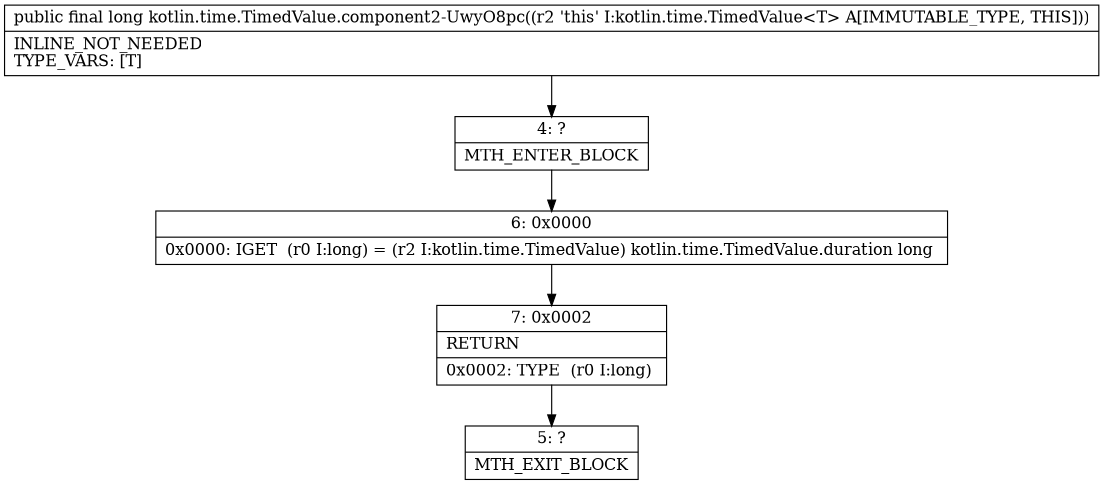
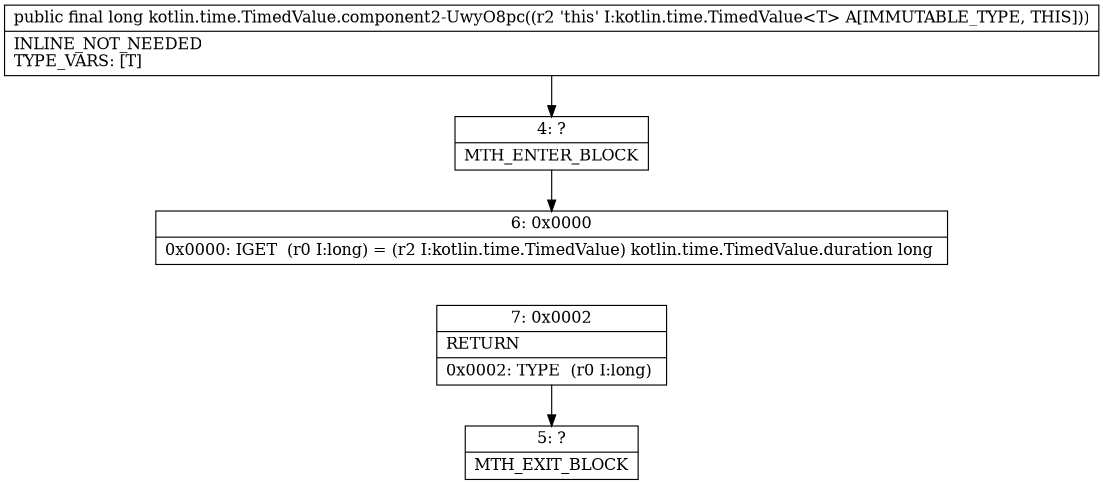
(552, 279) -> none
